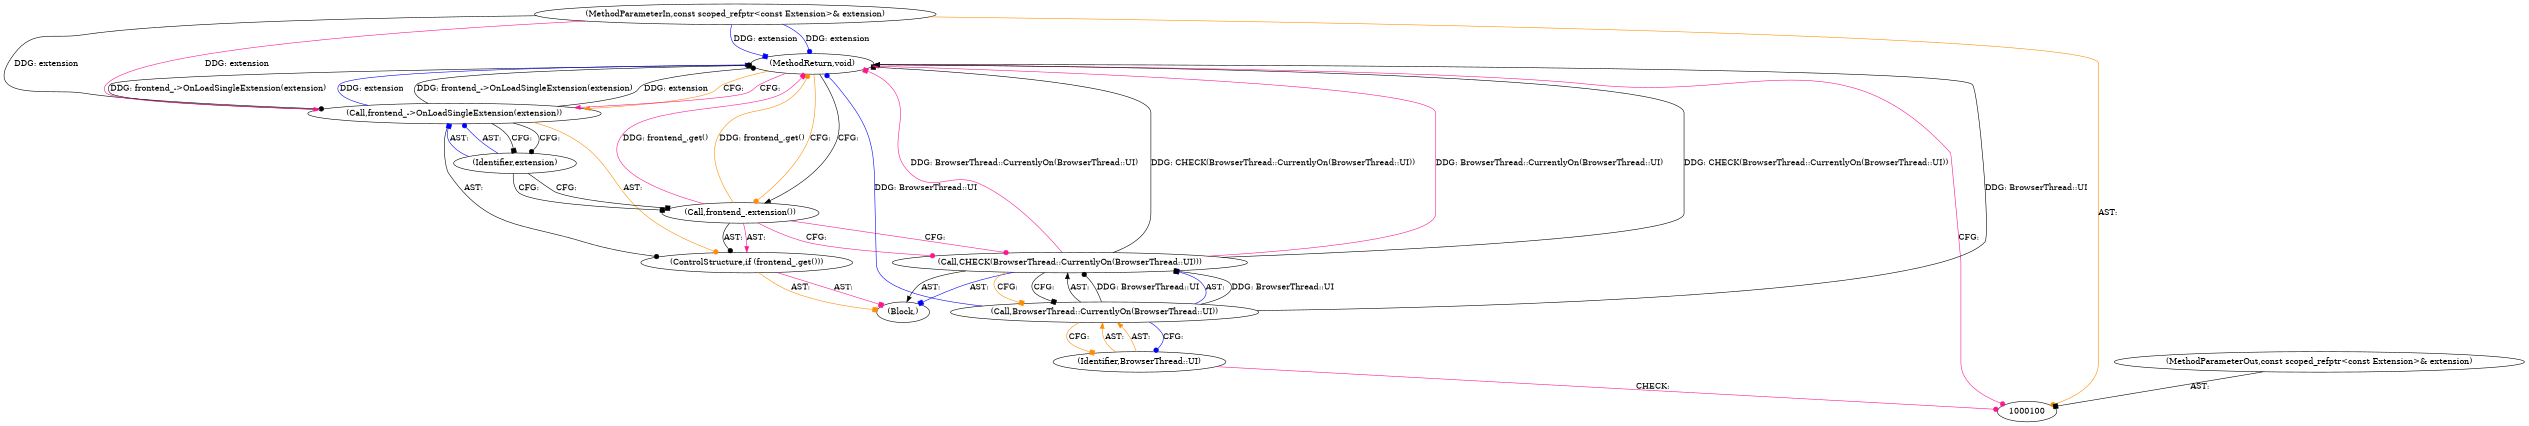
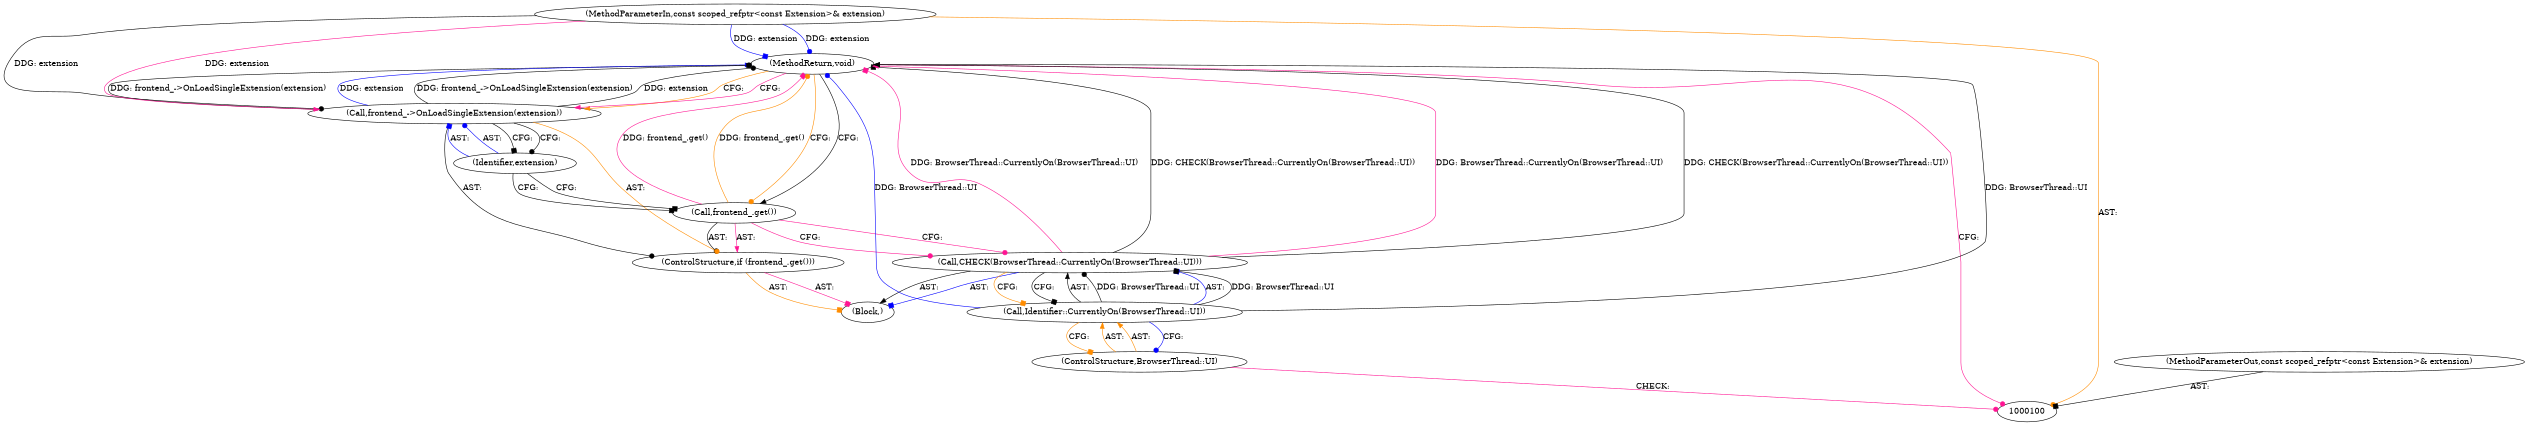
(740, 213) -> (734, 213)
(1105, 312) -> (1105, 312)
(1139, 362) -> (1139, 362)
